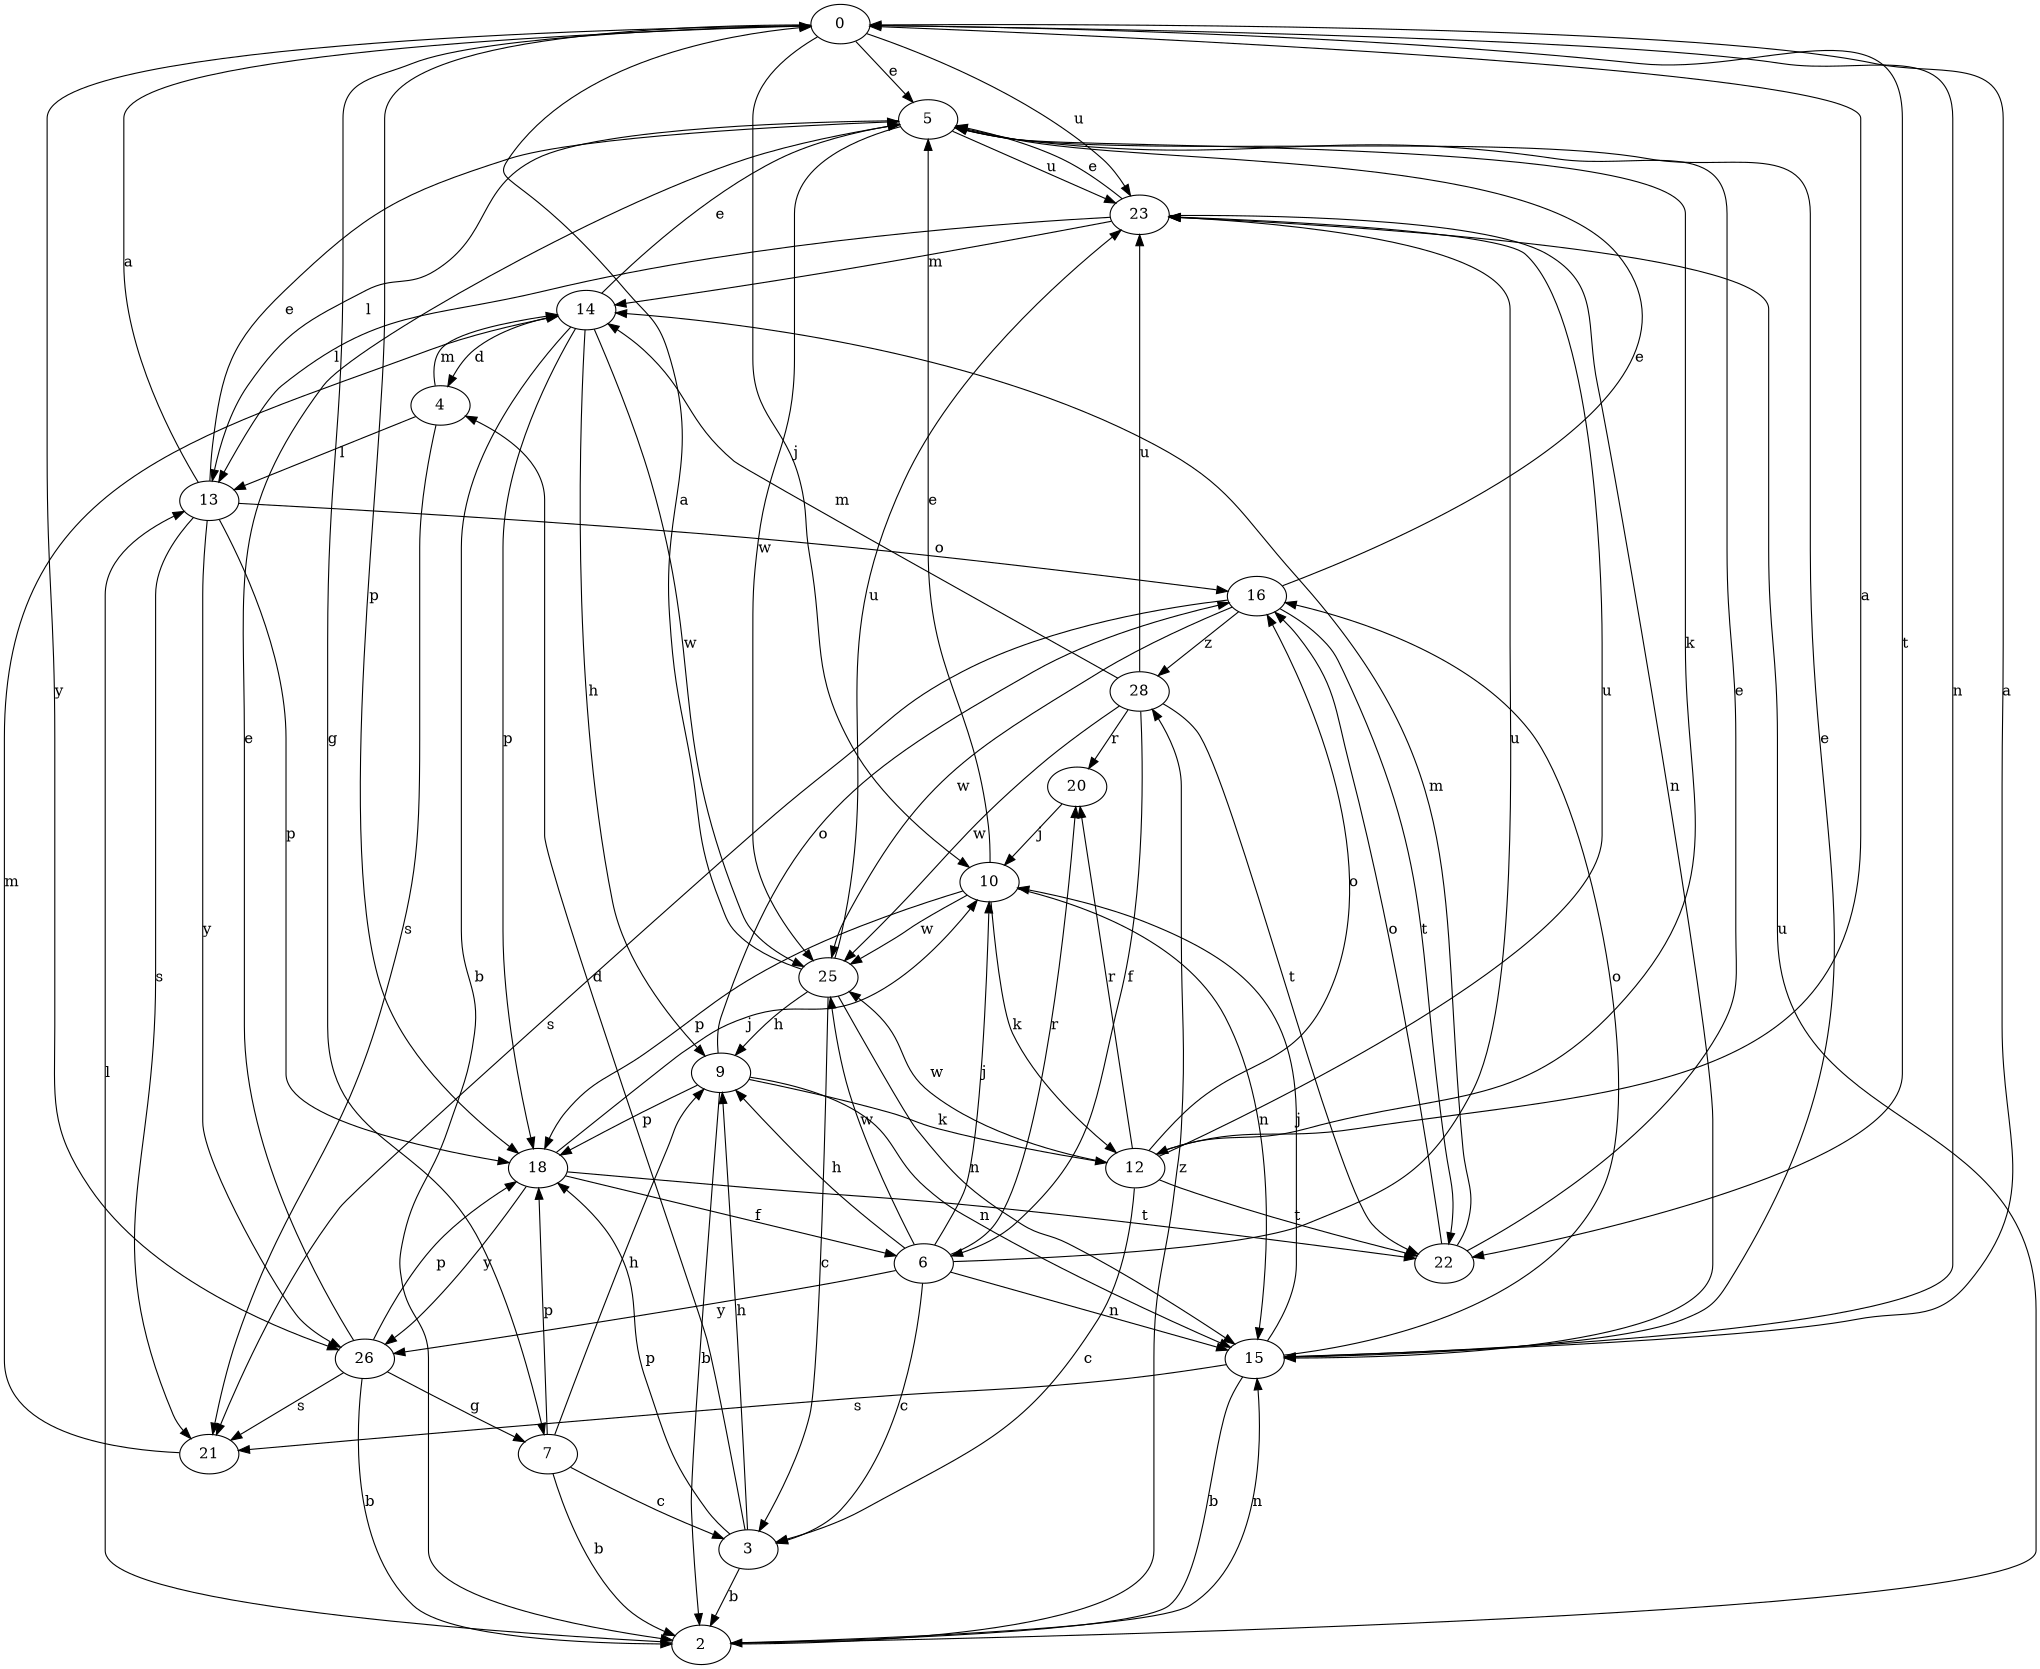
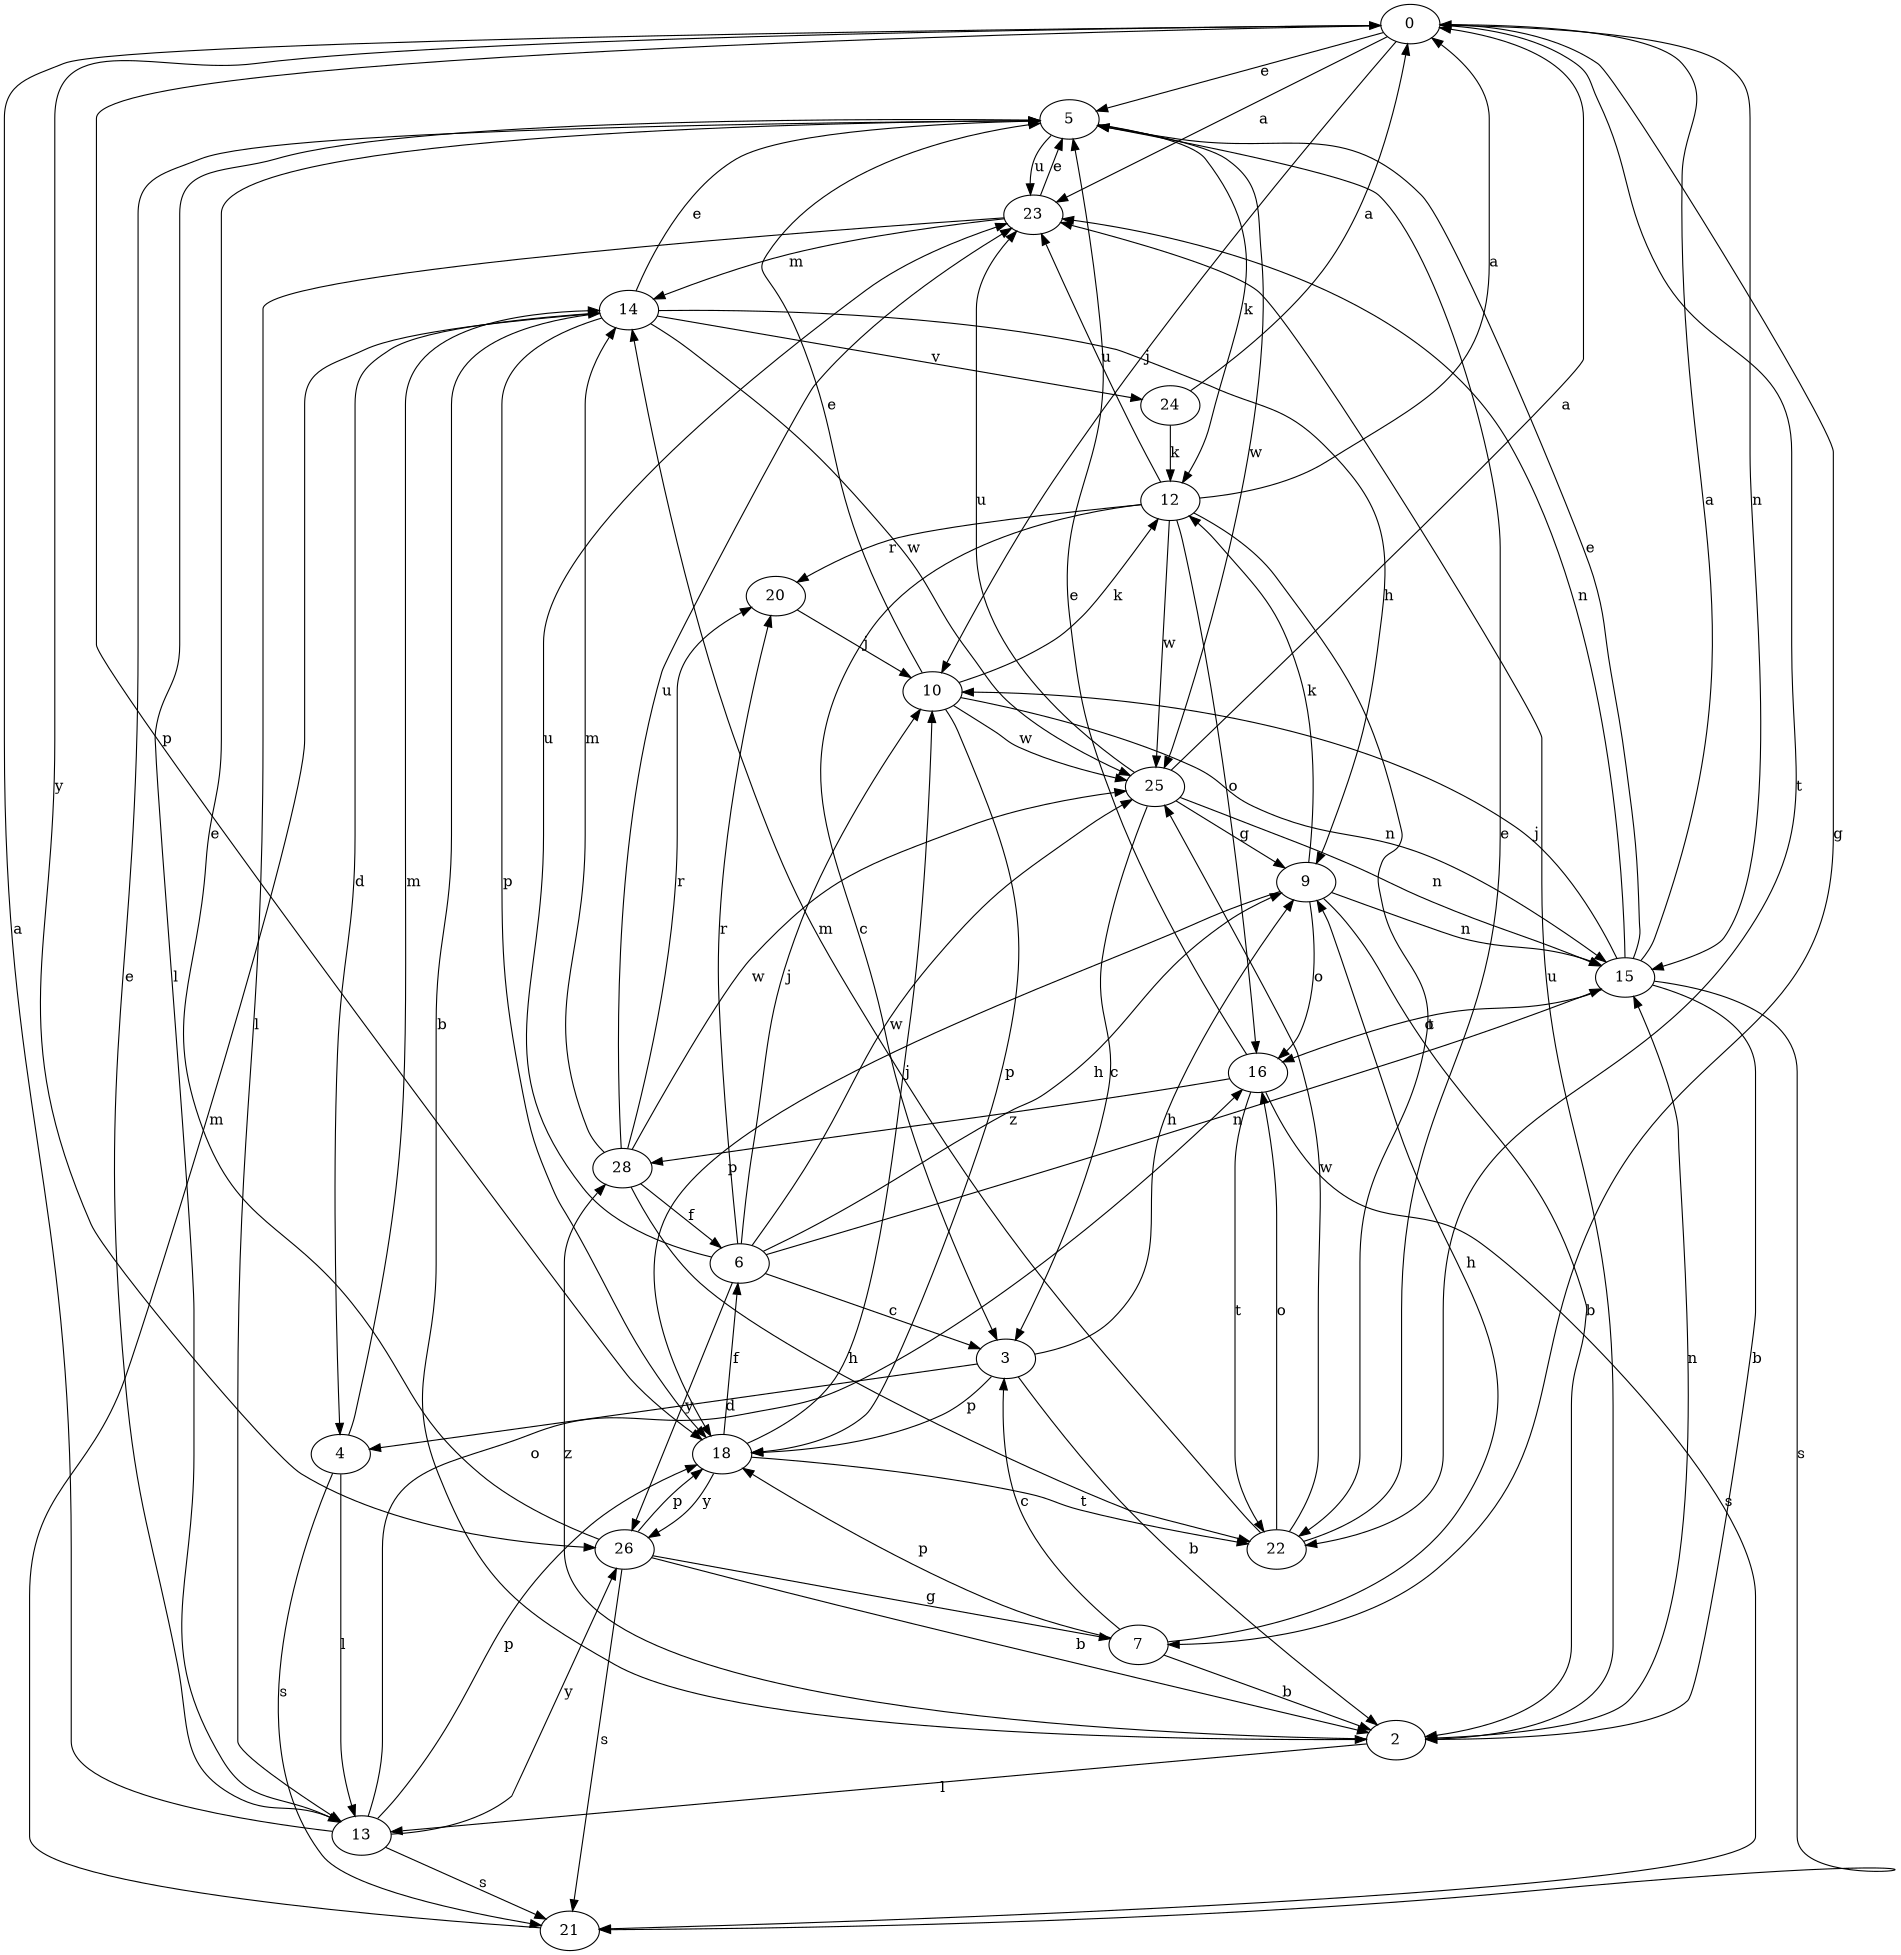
(1079, 119) -> (1264, 119)
none -> (1170, 405)
(997, 737) -> (1319, 1160)
(1666, 782) -> (1515, 455)
(1293, 977) -> (854, 1359)
(779, 1025) -> (1245, 834)
